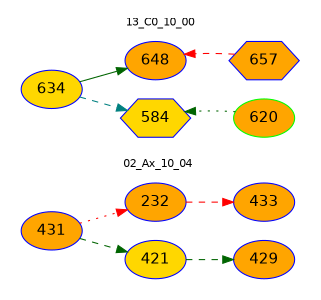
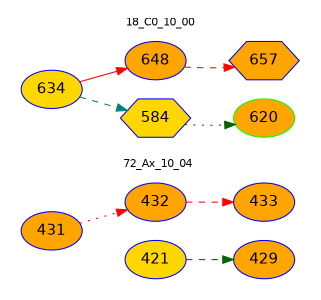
(160, 23) -> (160, 23)
(215, 53) -> (204, 68)
(98, 77) -> (98, 77)
(216, 111) -> (205, 125)
(158, 164) -> (158, 164)
(156, 202) -> (156, 202)
(98, 244) -> none
